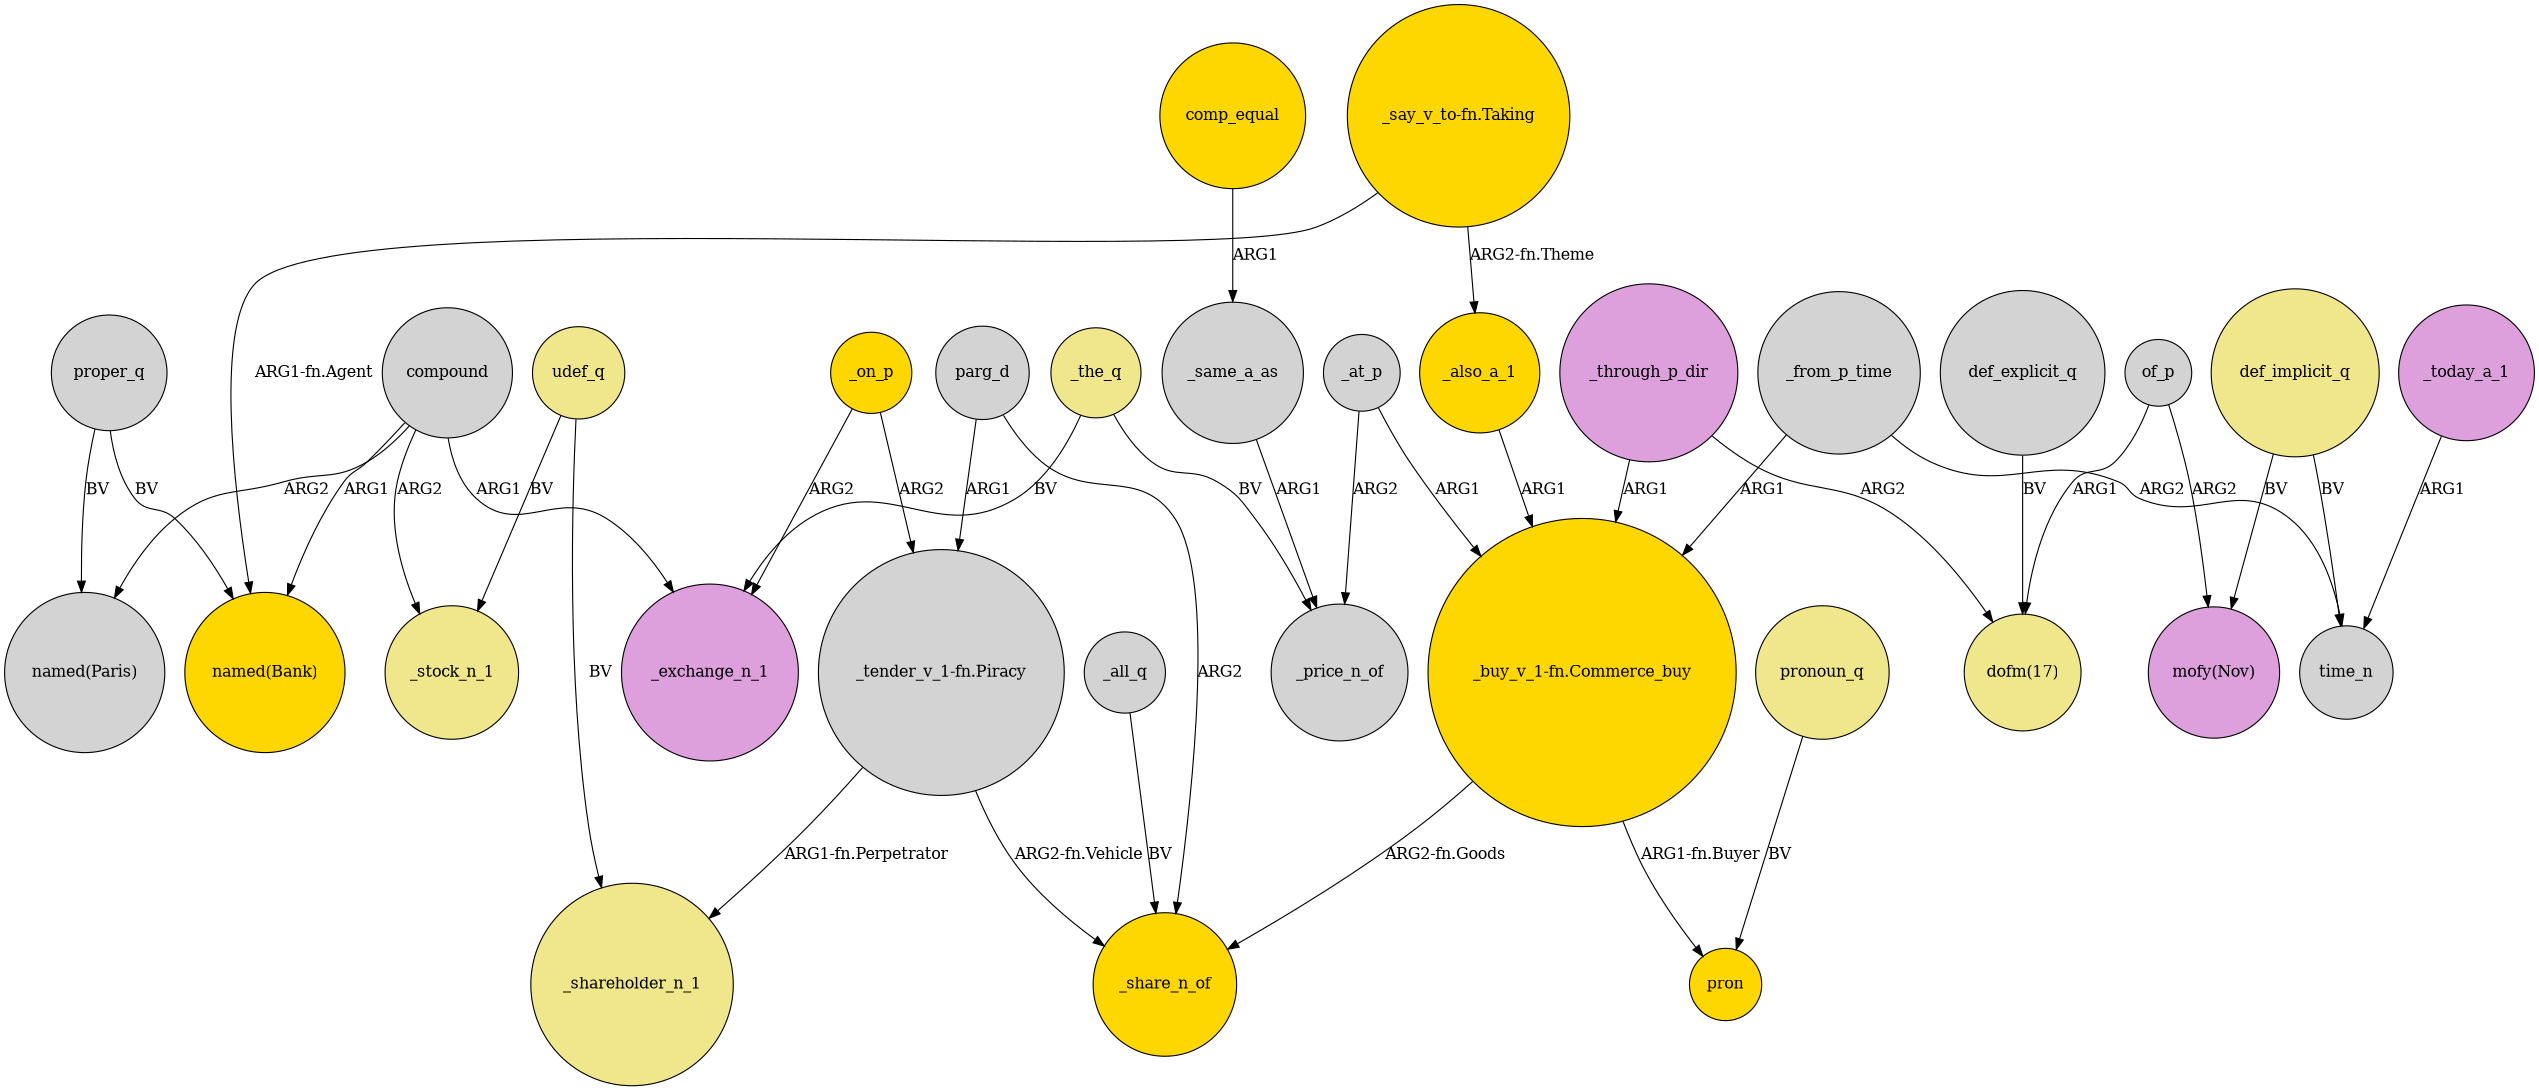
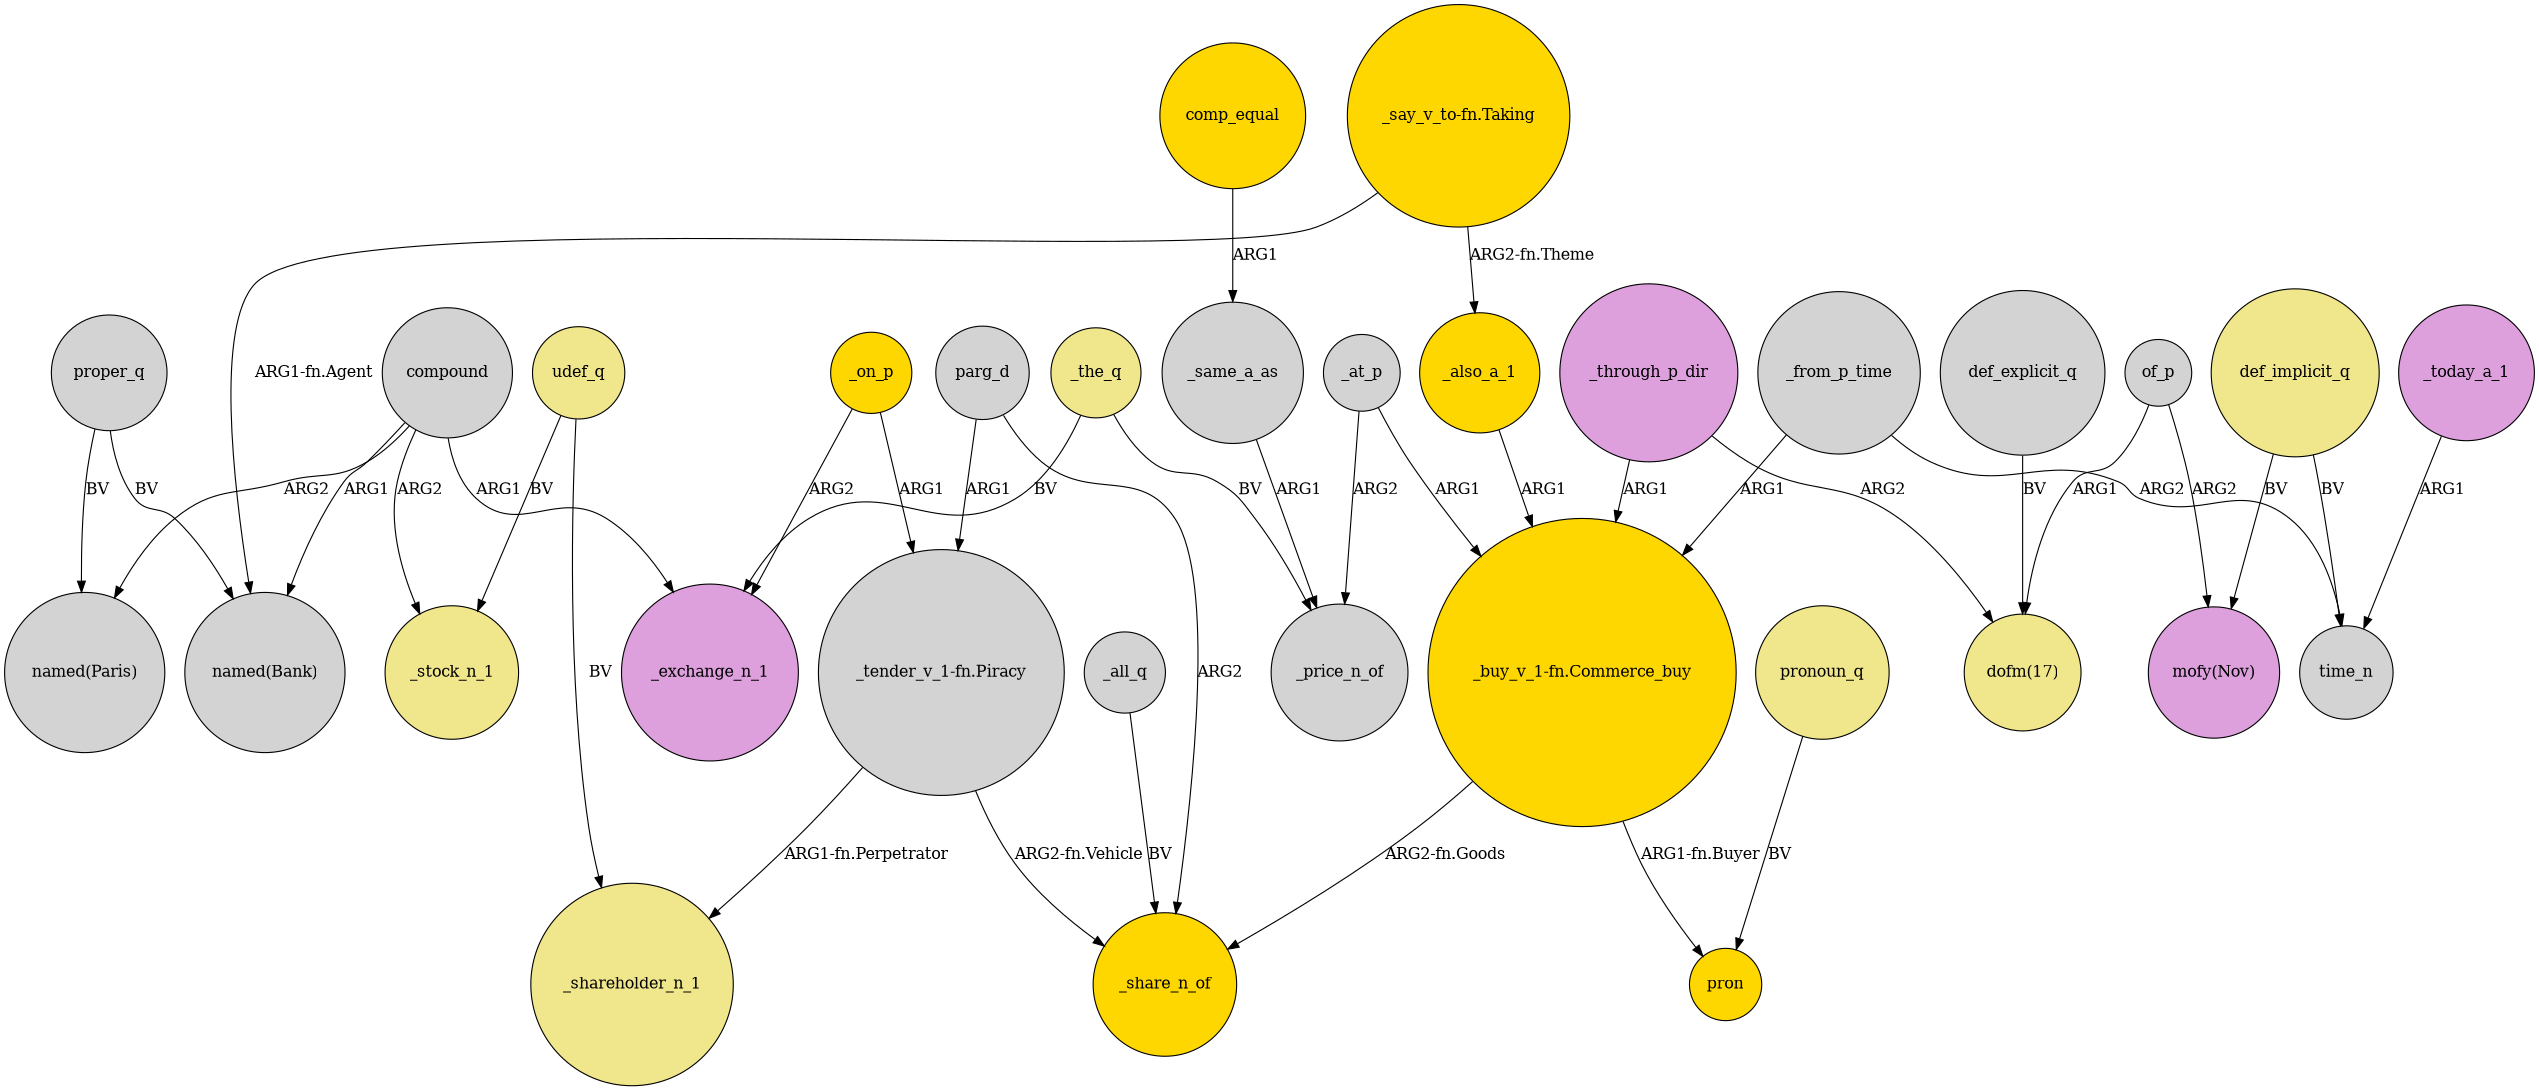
(922, 490) -> (922, 490)
(265, 673) -> (265, 673)
